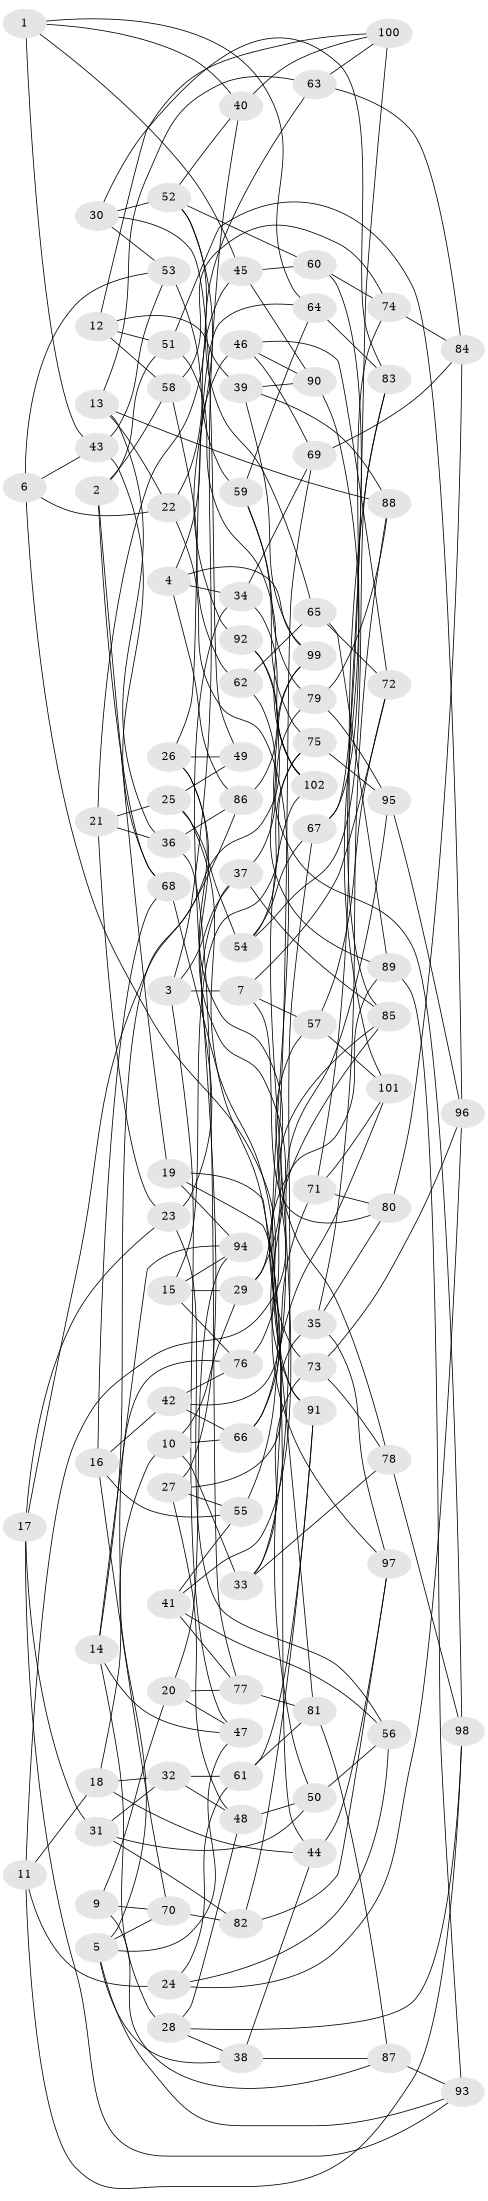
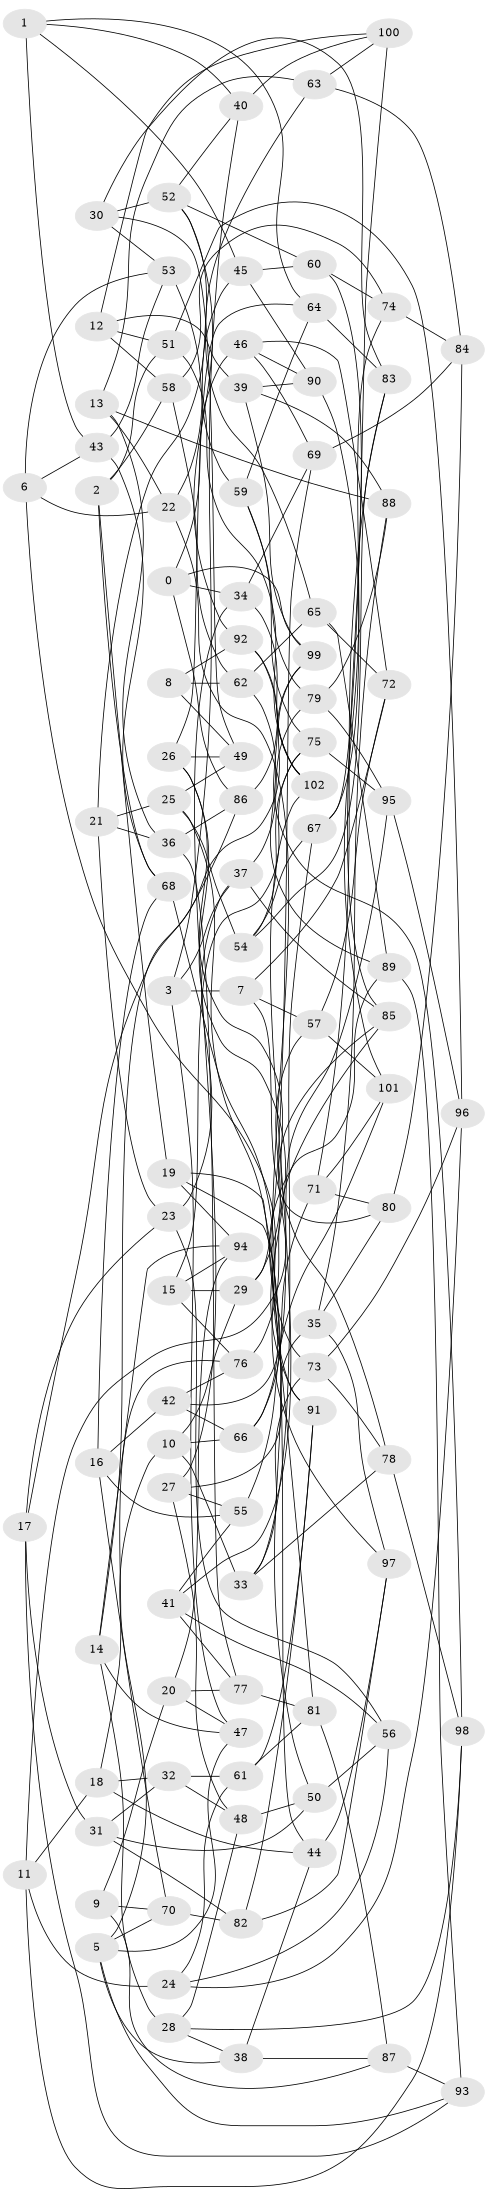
(169, 581) -> (169, 581)
none -> (169, 683)
